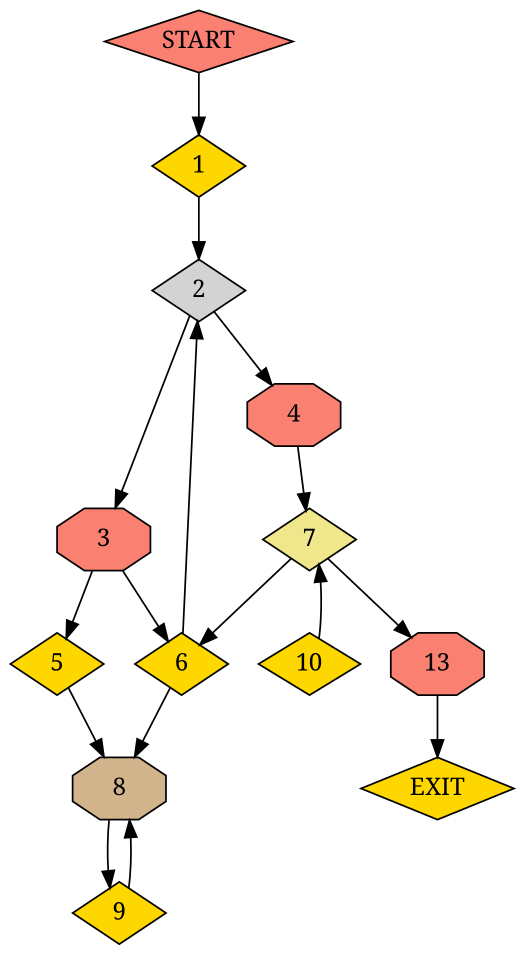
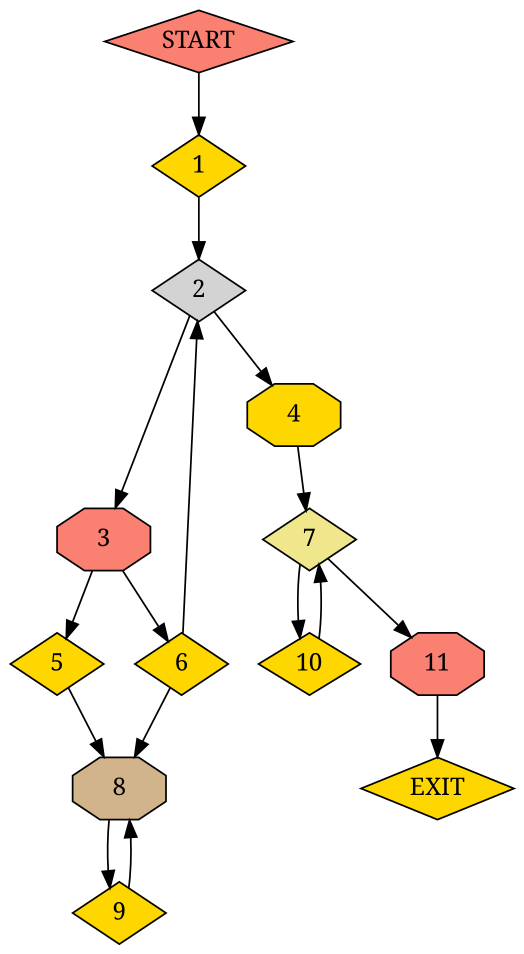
(294, 415) -> (294, 415)
(252, 596) -> (298, 593)
(437, 664) -> (437, 664)
